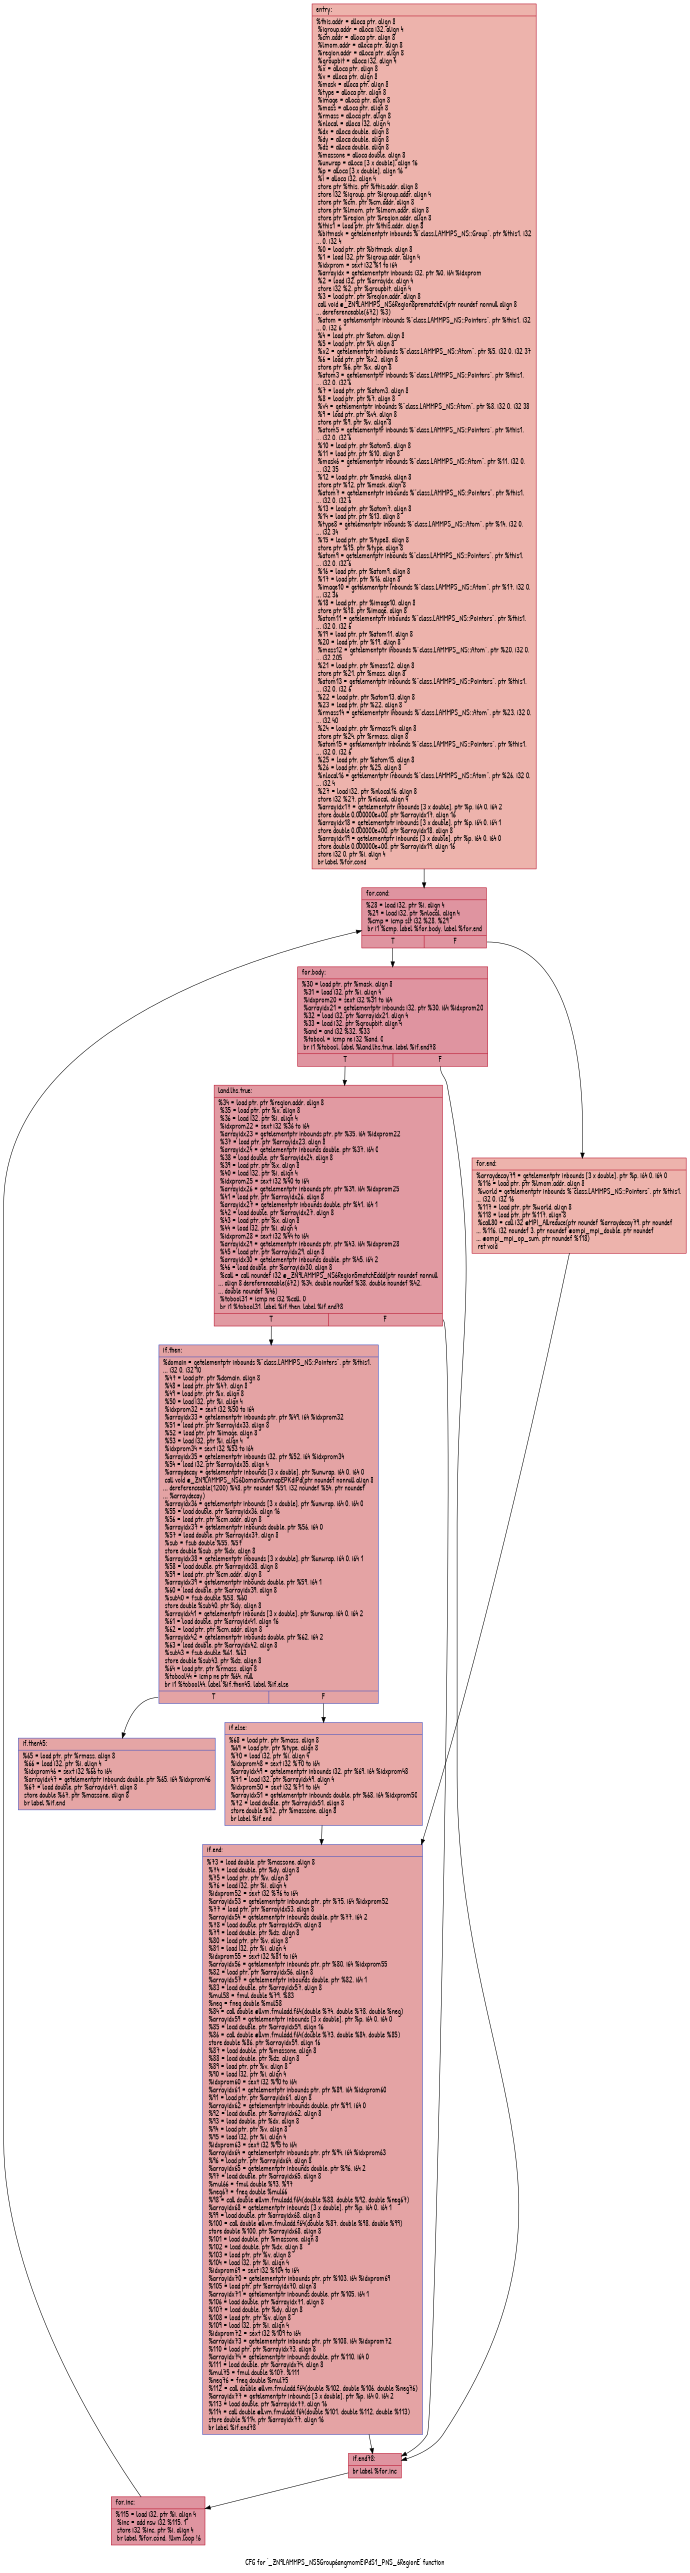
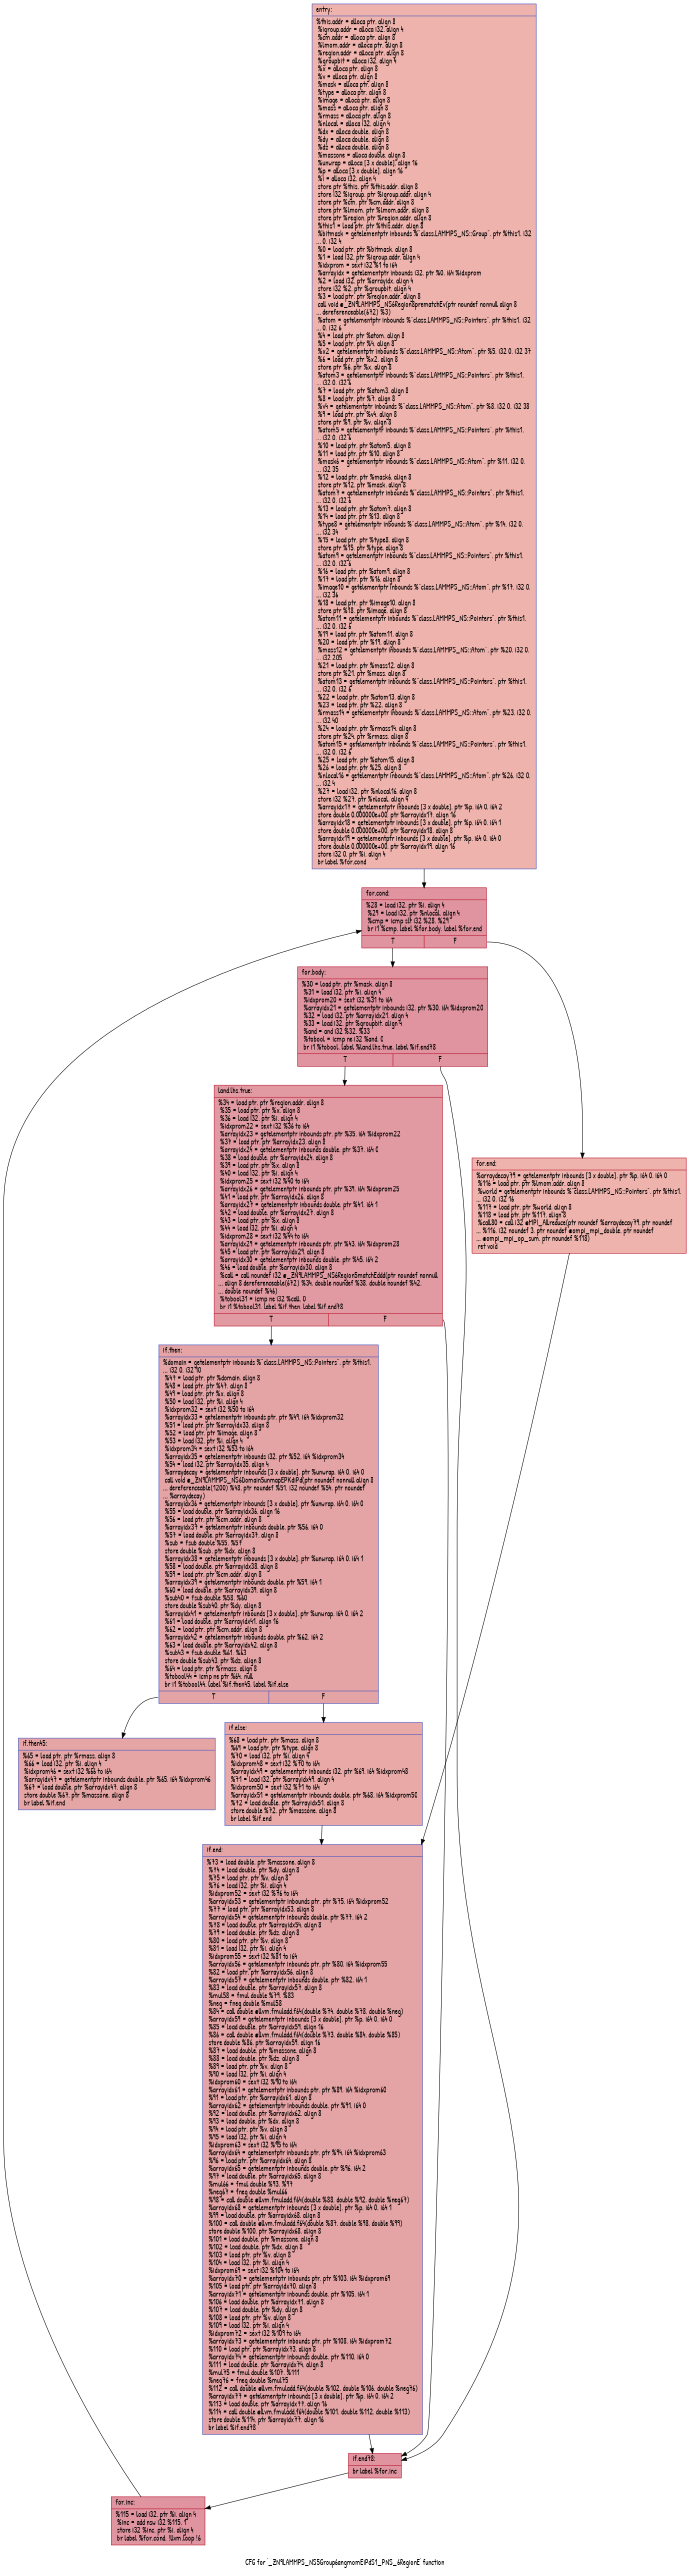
(424, 436) -> (424, 436)
